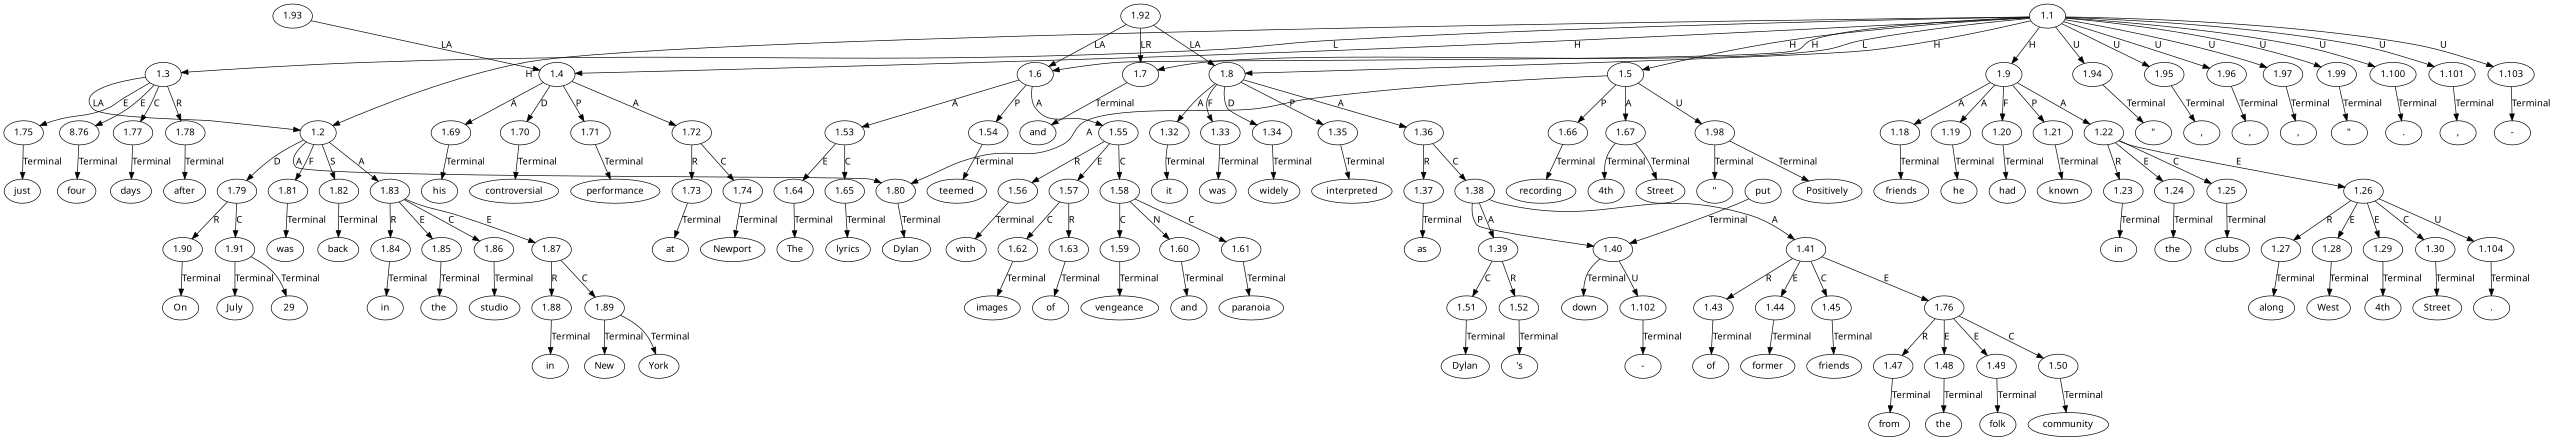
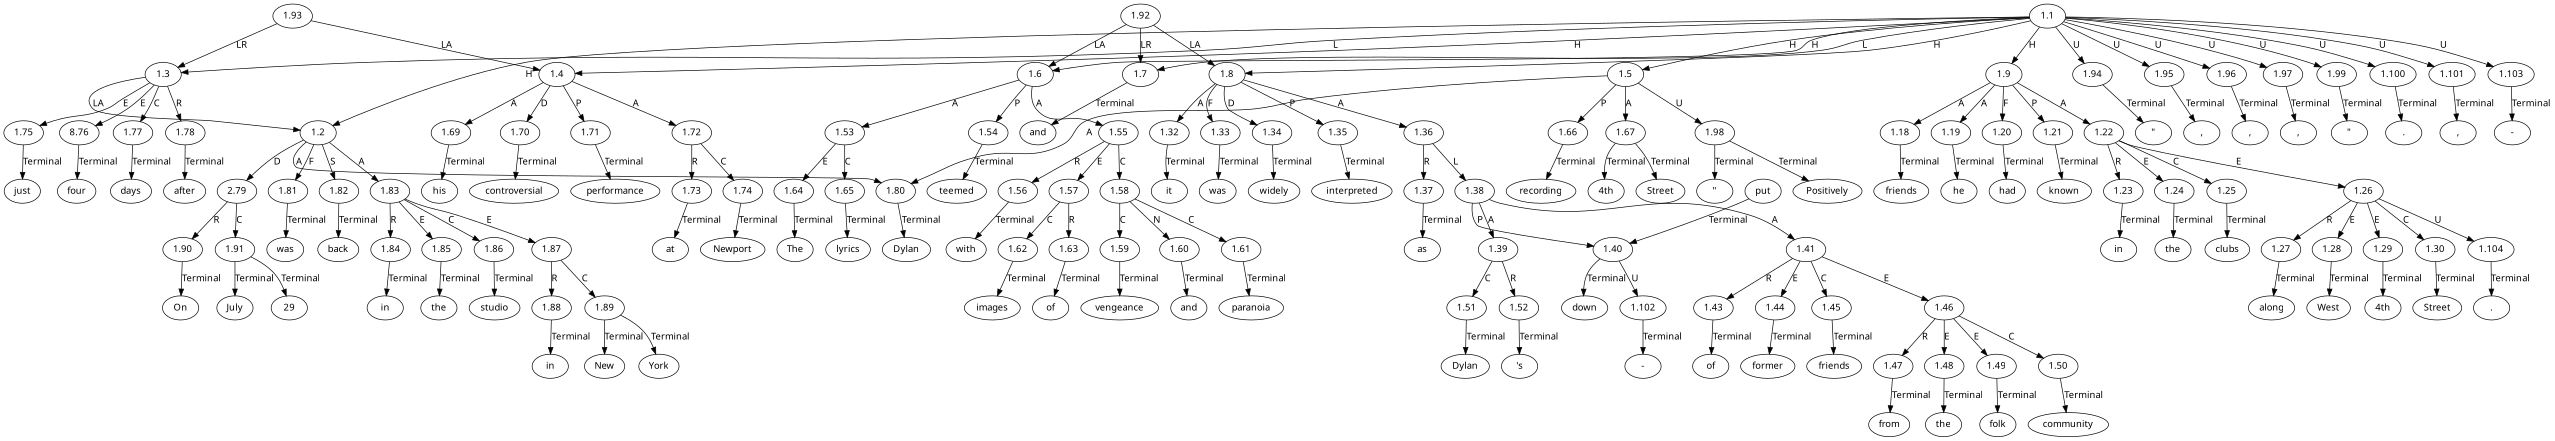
none -> (231, 44)
(1456, 162) -> (1456, 162)
(237, 191) -> (237, 191)
(1944, 308) -> (1944, 308)
